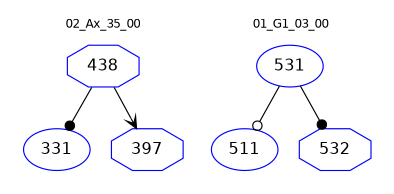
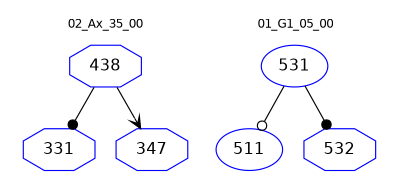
(291, 25) -> (296, 25)
(57, 150) -> (59, 150)
(147, 150) -> (152, 150)
